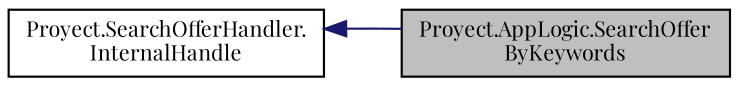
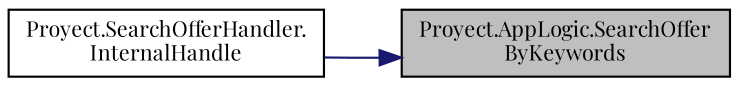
(374, 29) -> (352, 58)
